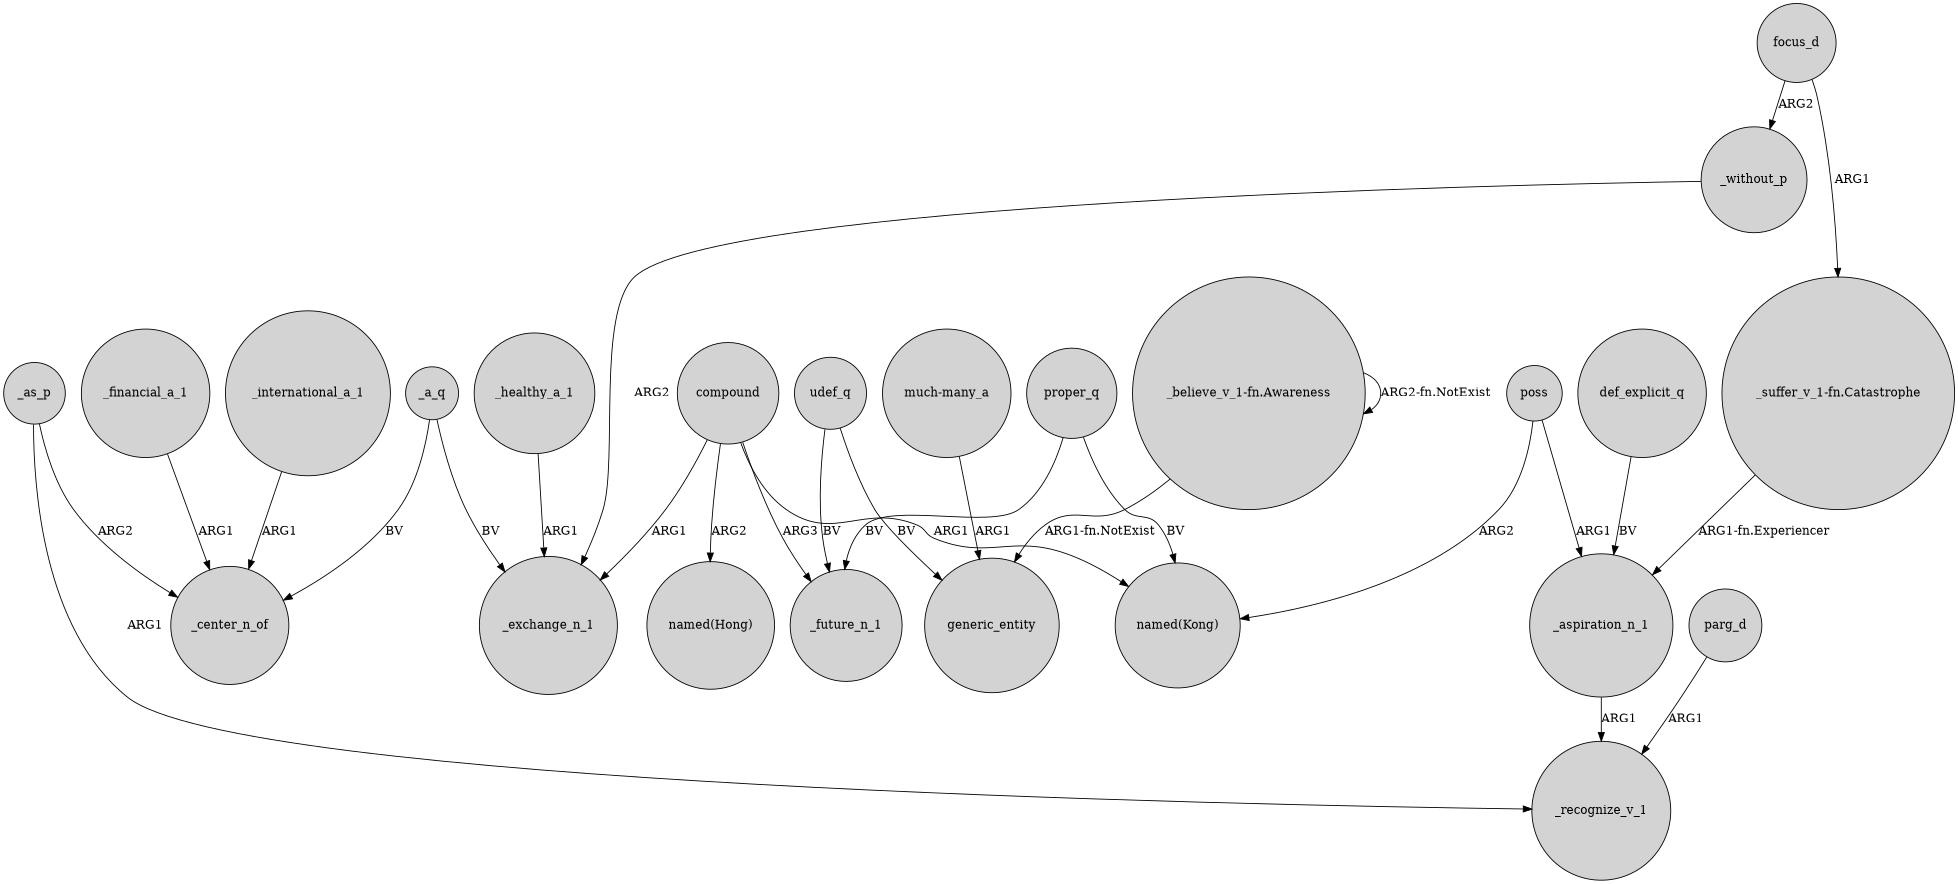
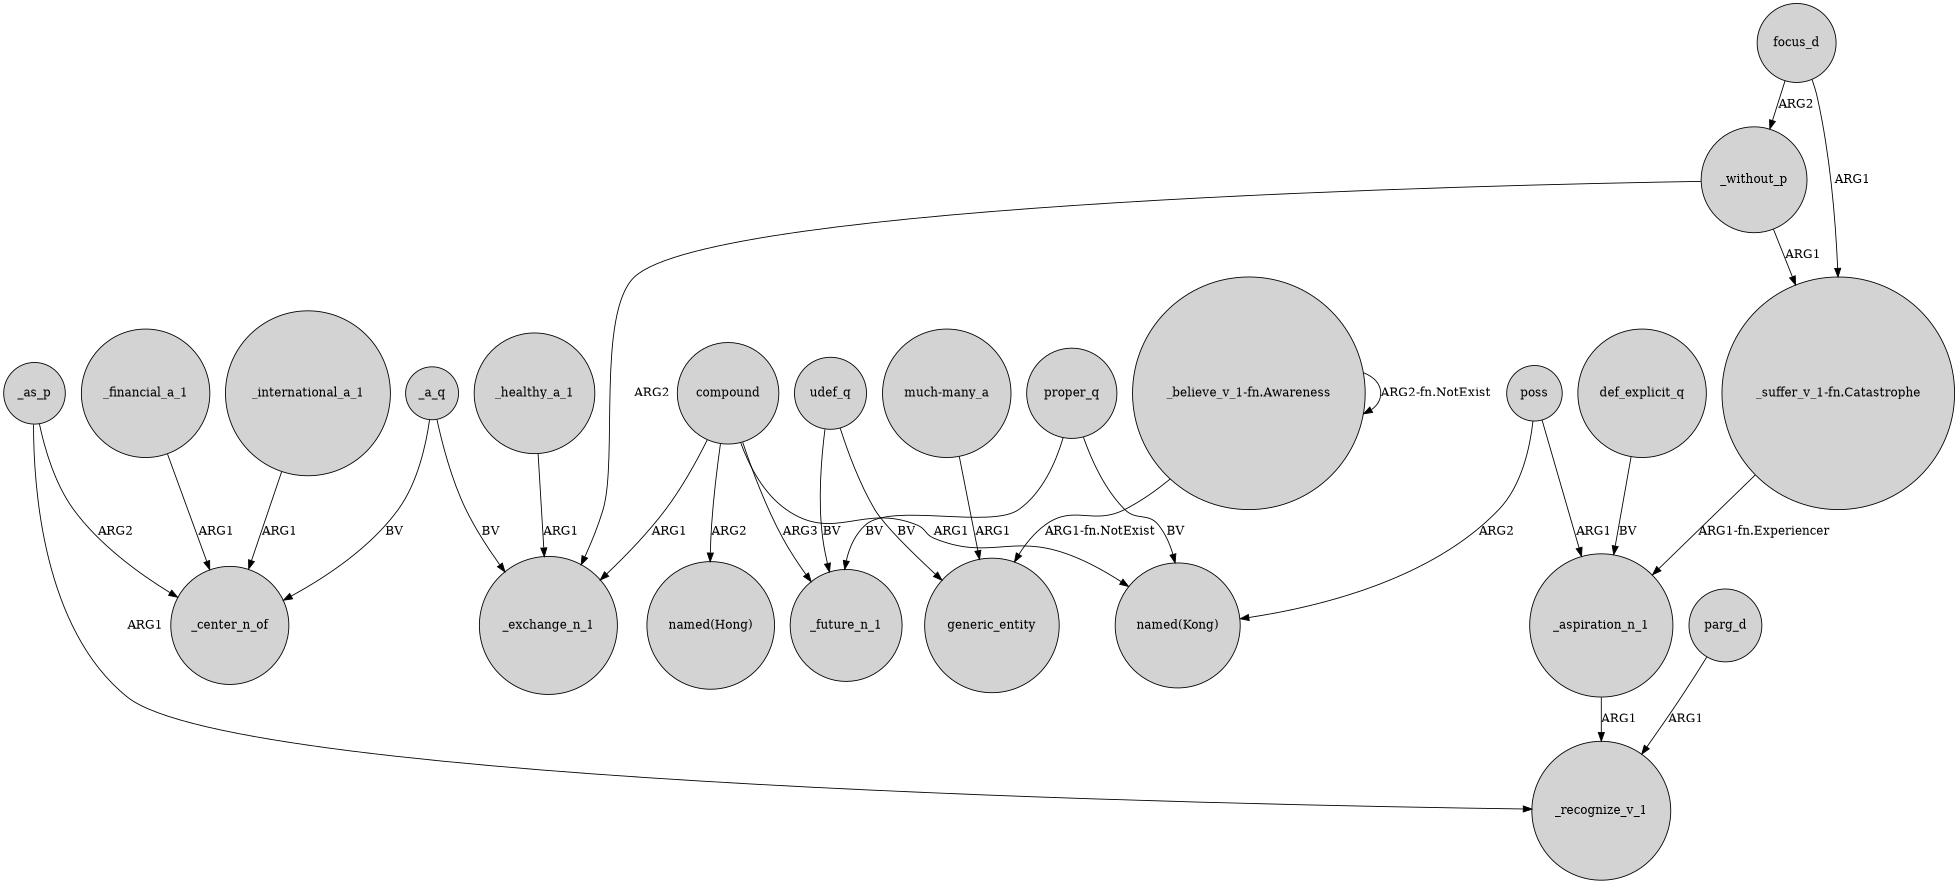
none -> (1783, 253)
